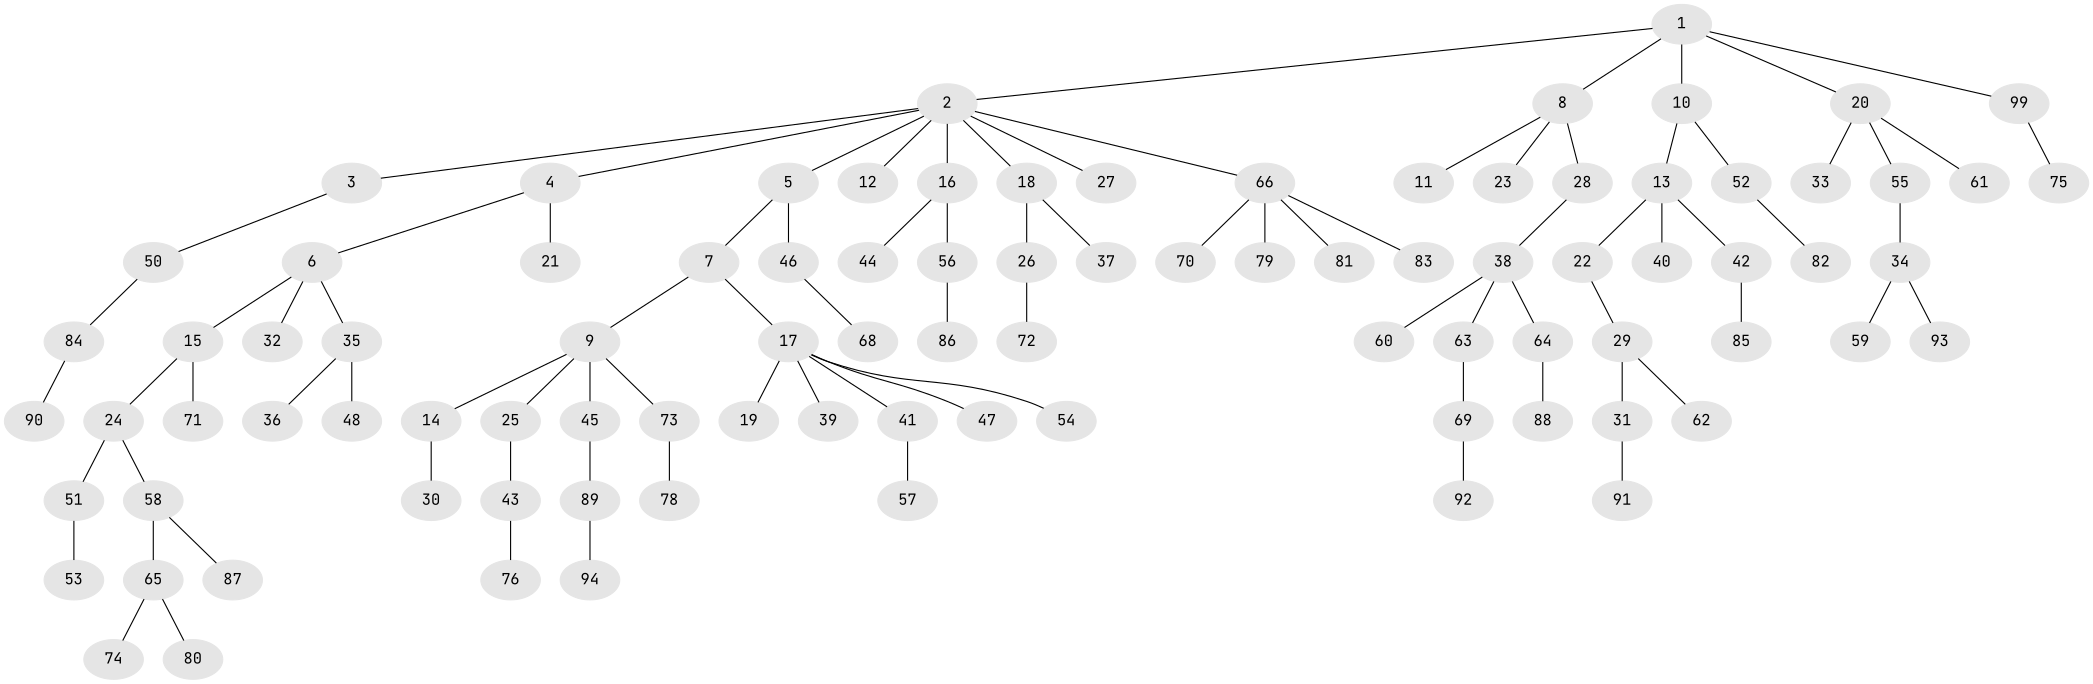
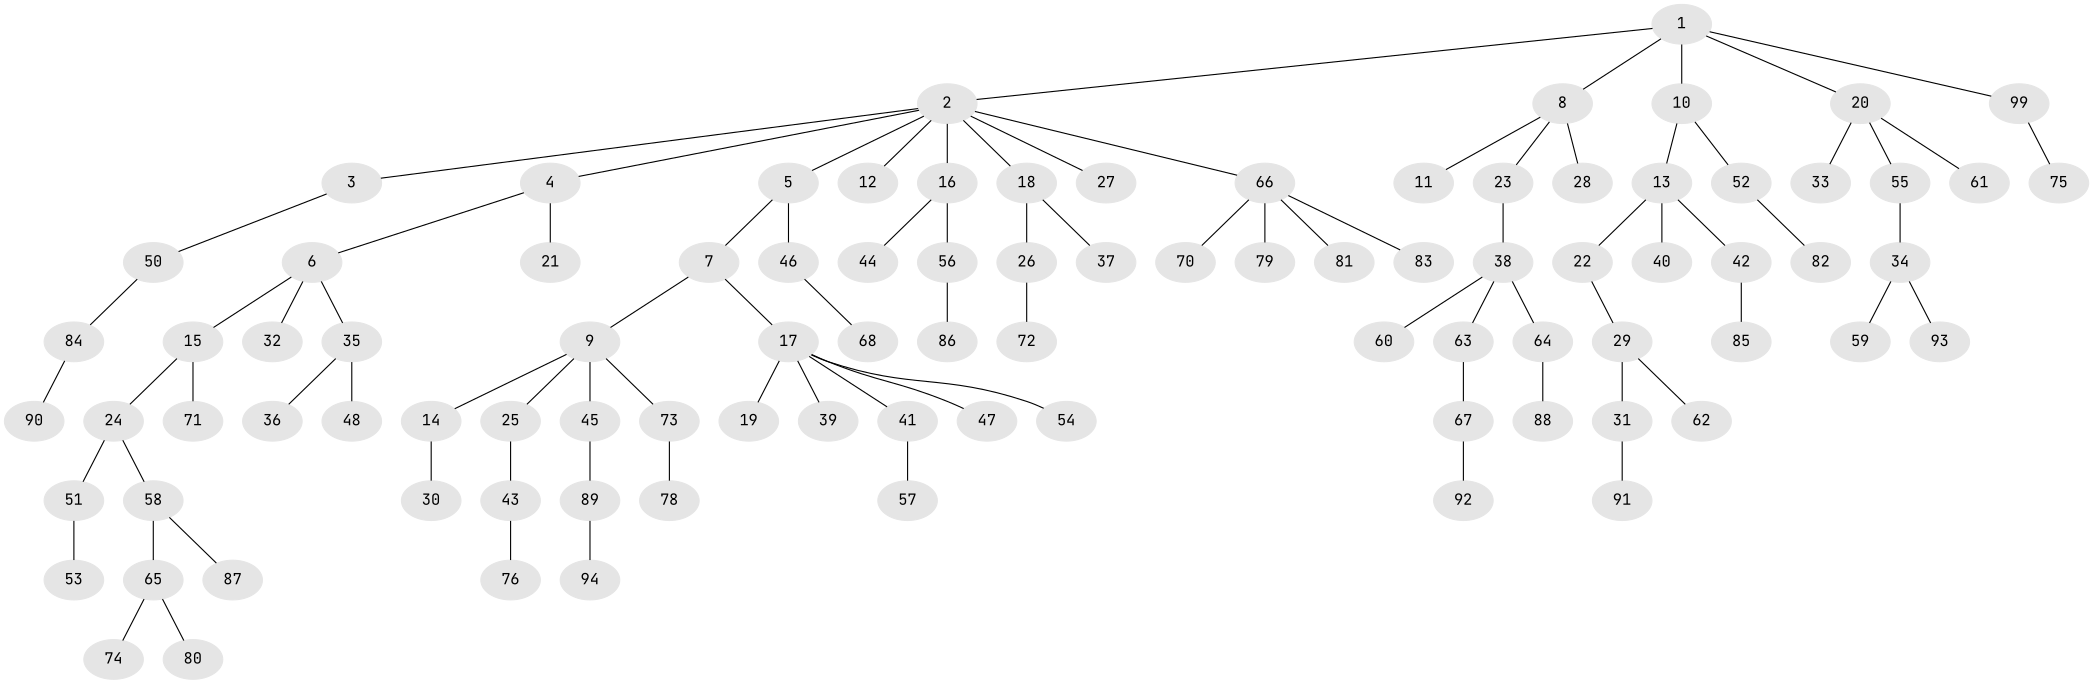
(1543, 223) -> (1503, 223)
(1463, 421) -> (1463, 421)
